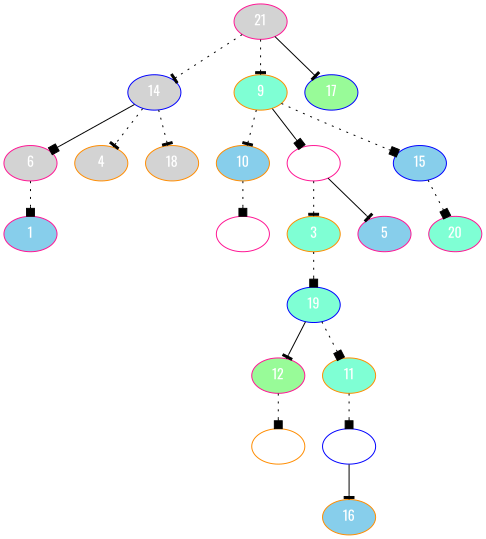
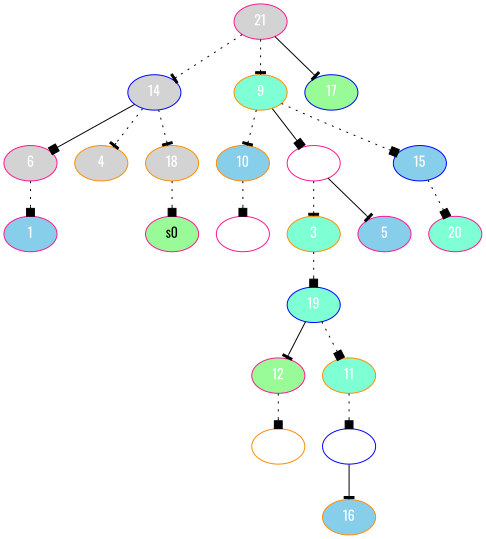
none -> (172, 234)
